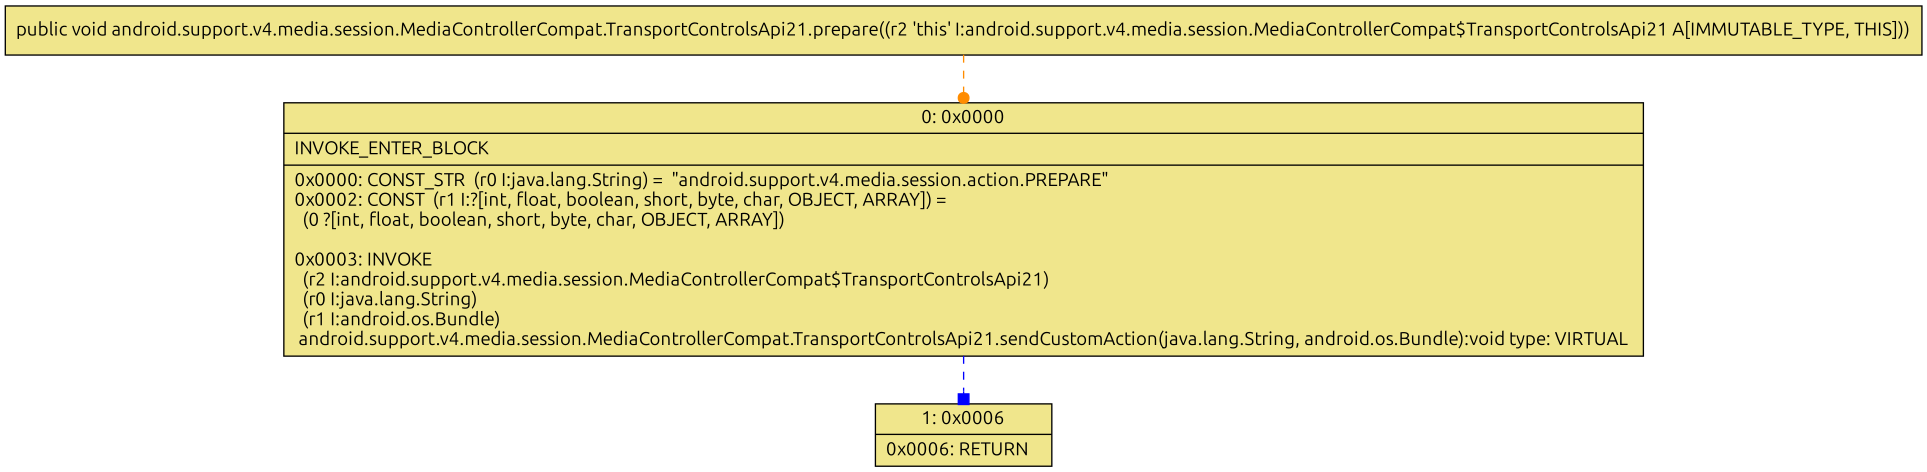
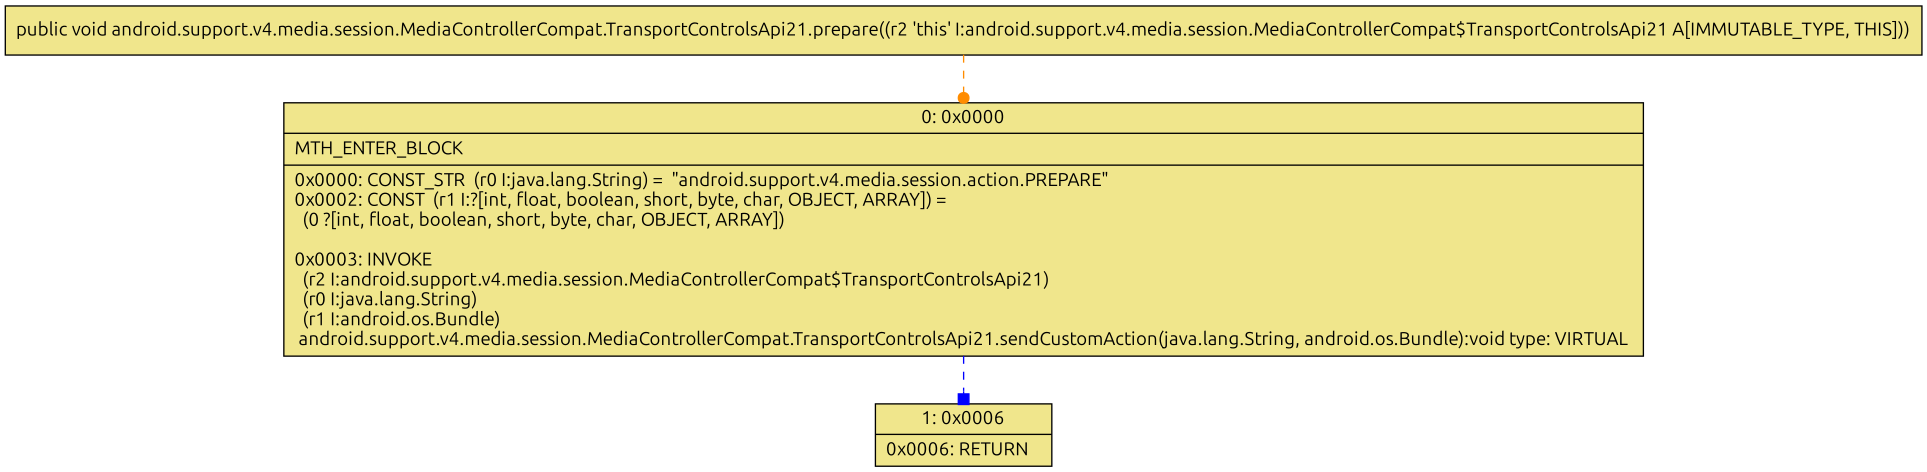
(392, 149) -> (379, 149)
